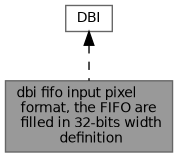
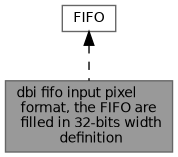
(89, 18) -> (89, 18)
